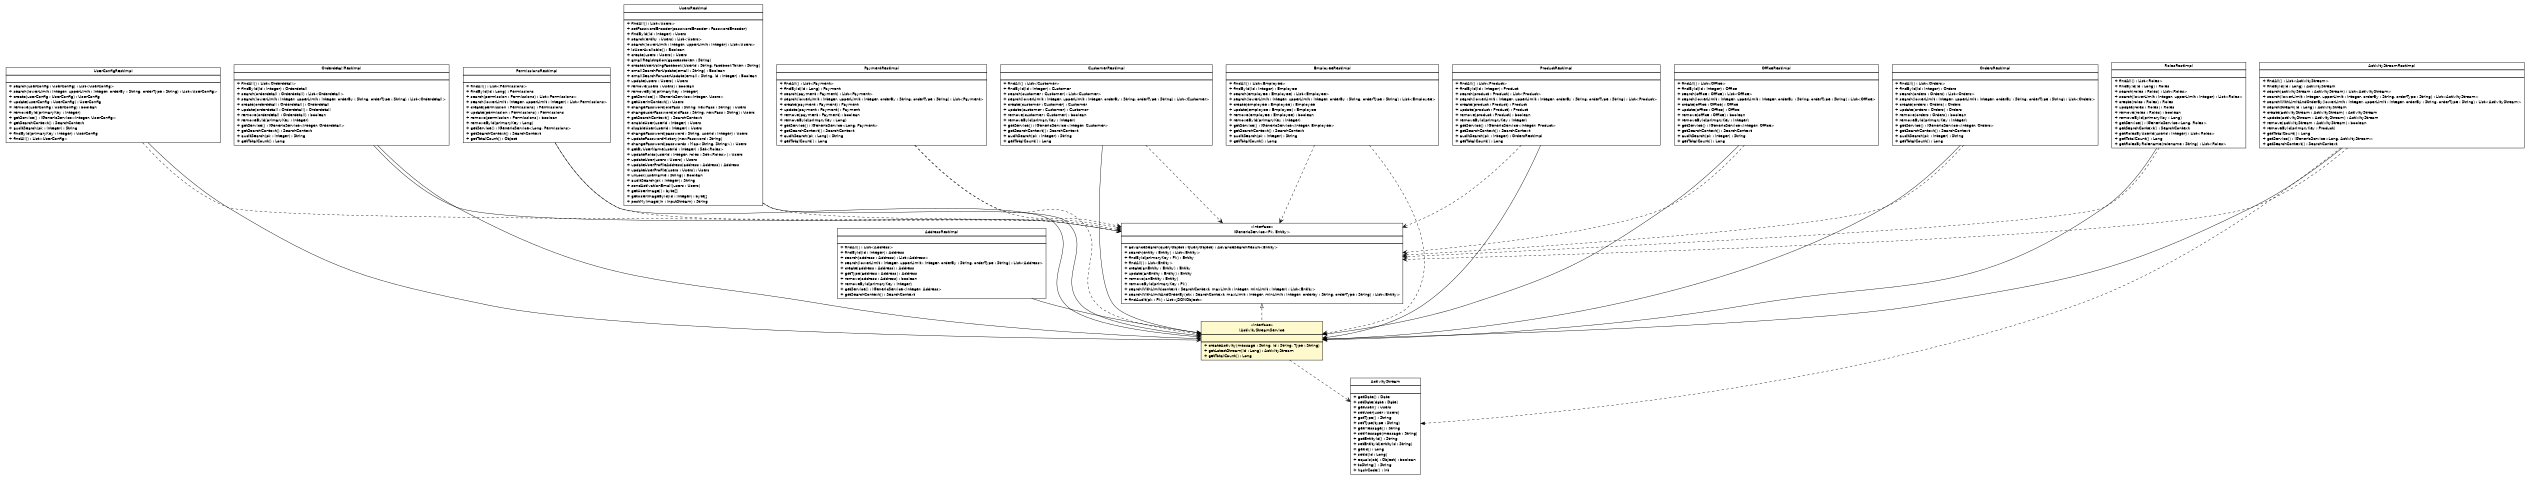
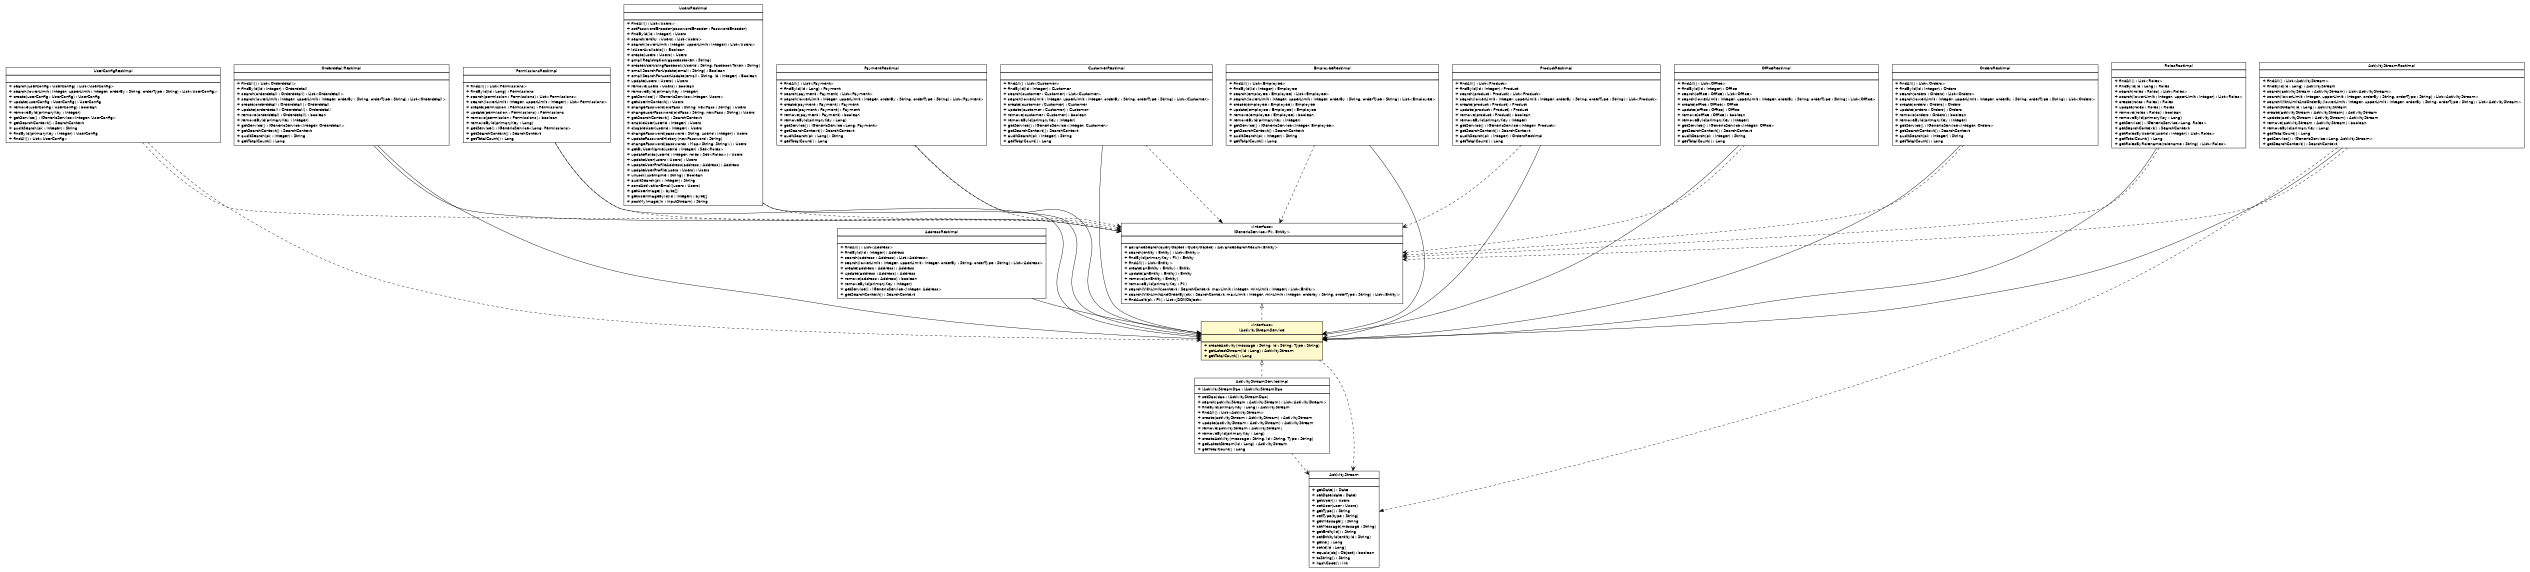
(2299, 128) -> (2296, 128)
(492, 139) -> (490, 139)
(1183, 183) -> (1183, 183)
(1074, 216) -> (1074, 216)
(1424, 264) -> (1424, 264)
(879, 273) -> (878, 273)
(1550, 276) -> (1550, 276)
(651, 323) -> (651, 323)
none -> (1262, 415)
